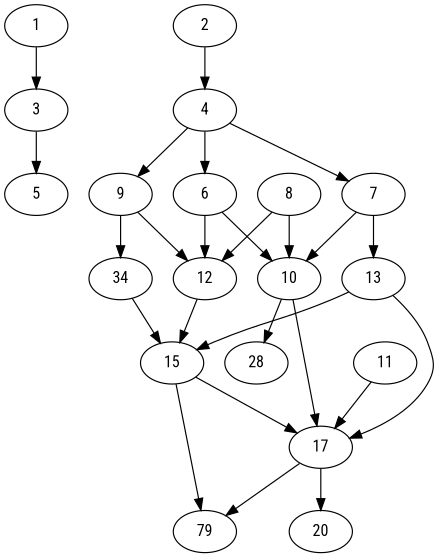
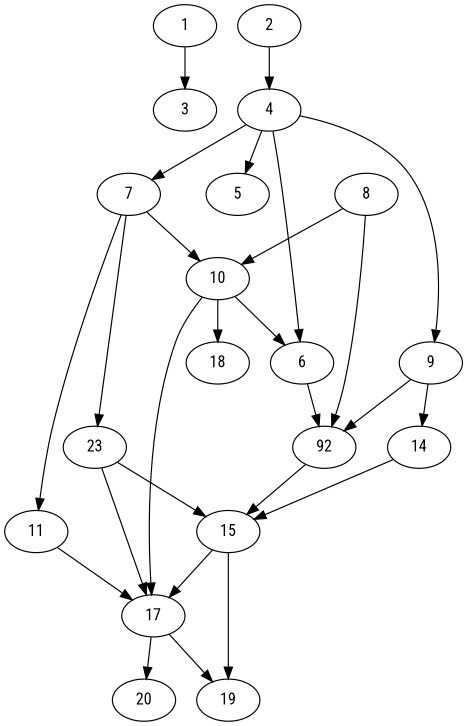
(36, 146) -> (256, 146)
(242, 231) -> (256, 317)
(121, 279) -> (419, 447)
(205, 279) -> (324, 447)
(373, 279) -> (95, 447)
none -> (73, 354)
(256, 363) -> (218, 363)
(205, 532) -> (228, 700)
